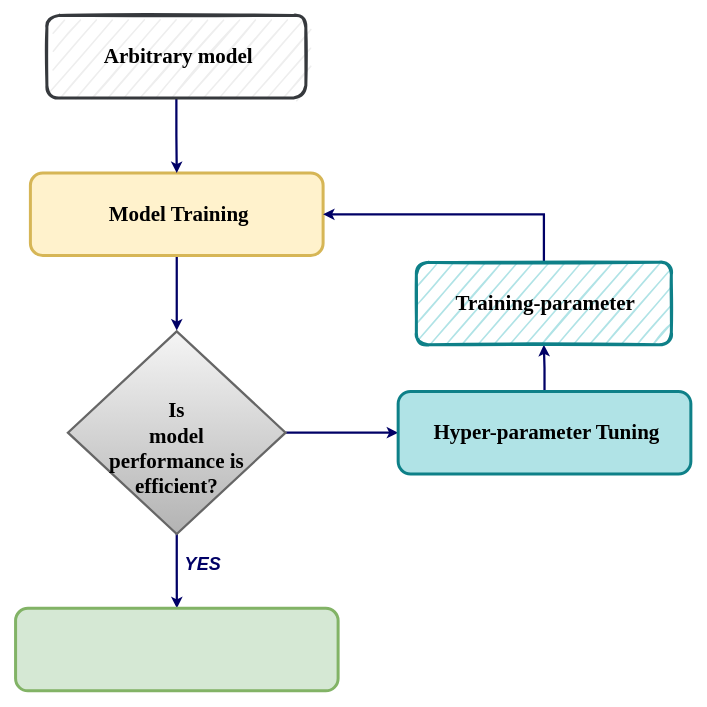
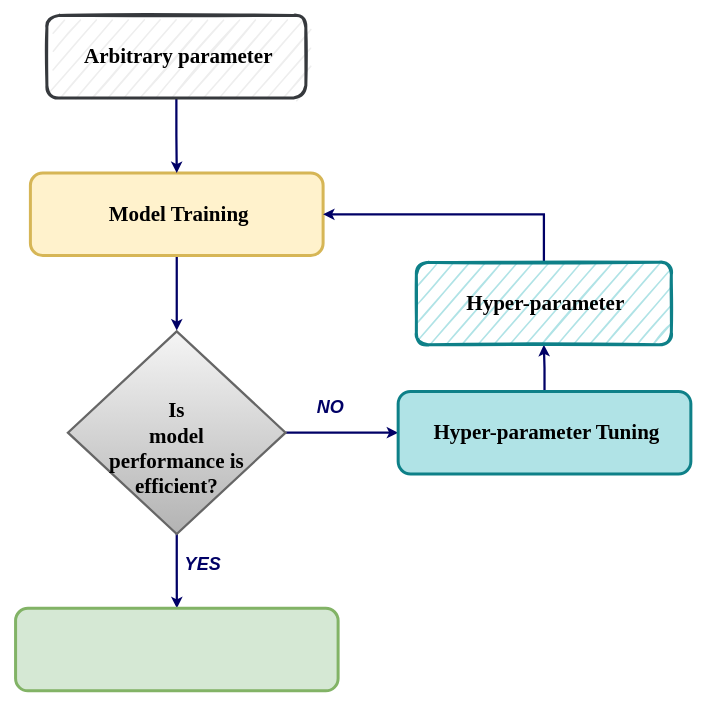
(179, 56) -> (179, 56)
(545, 303) -> (545, 303)
none -> (330, 407)
